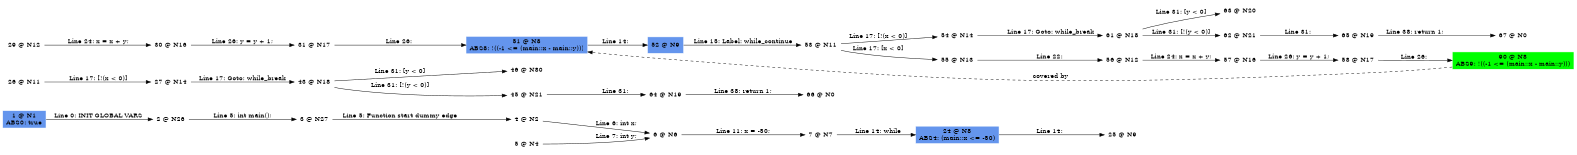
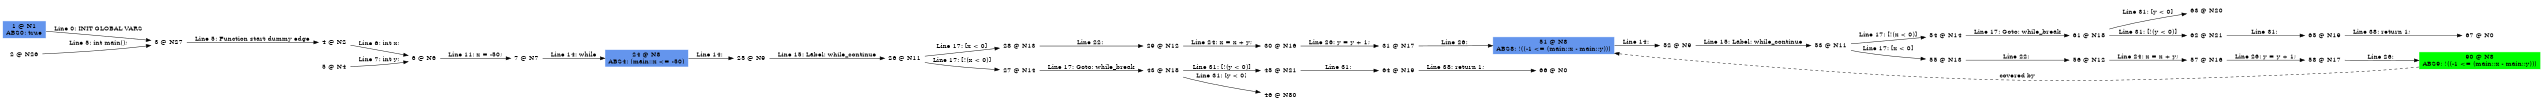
(666, 45) -> (1678, 46)
none -> (1020, 46)
none -> (825, 58)
(97, 119) -> (96, 35)
